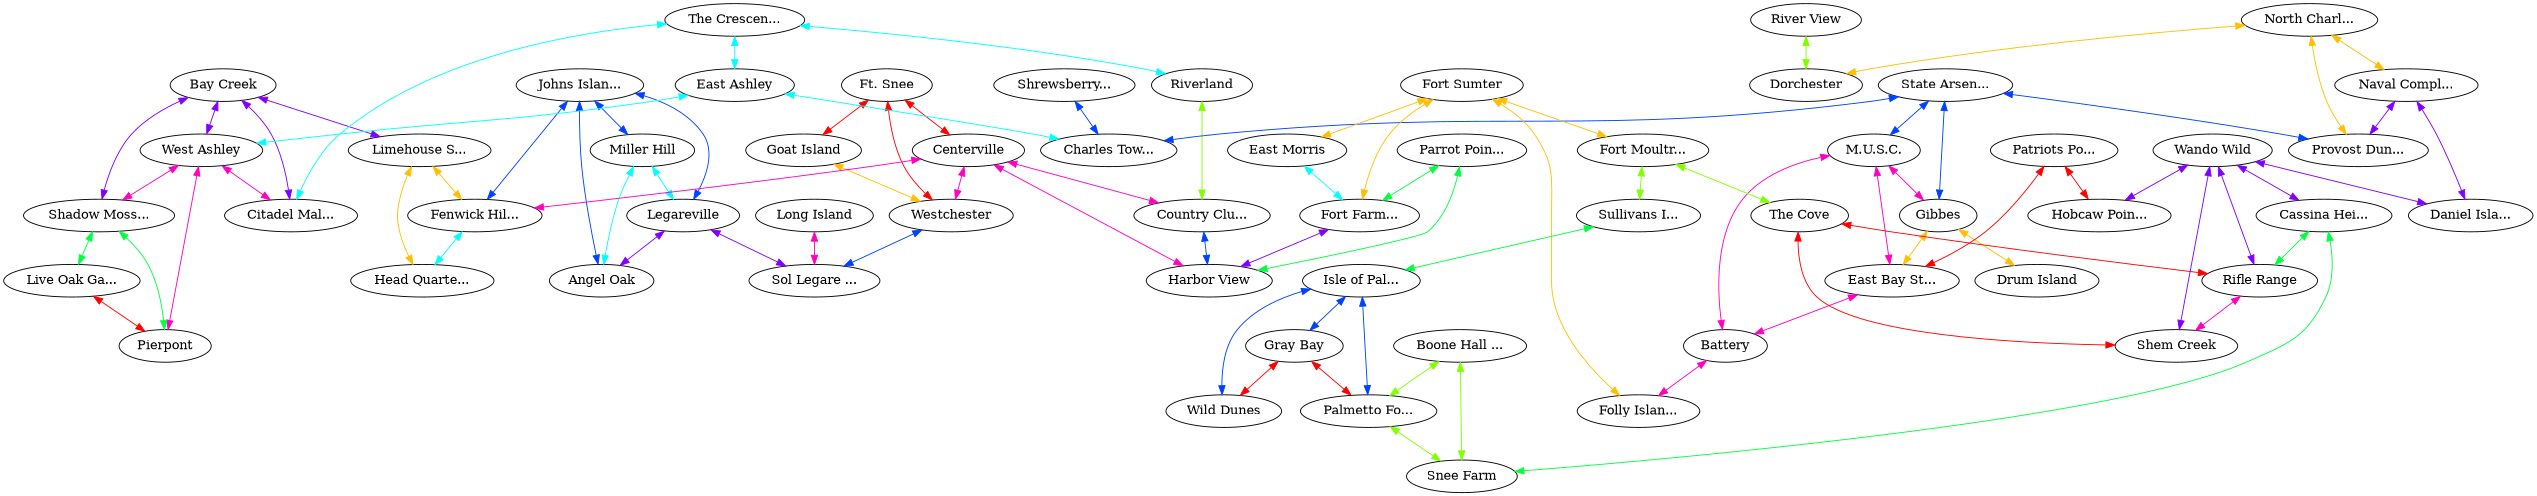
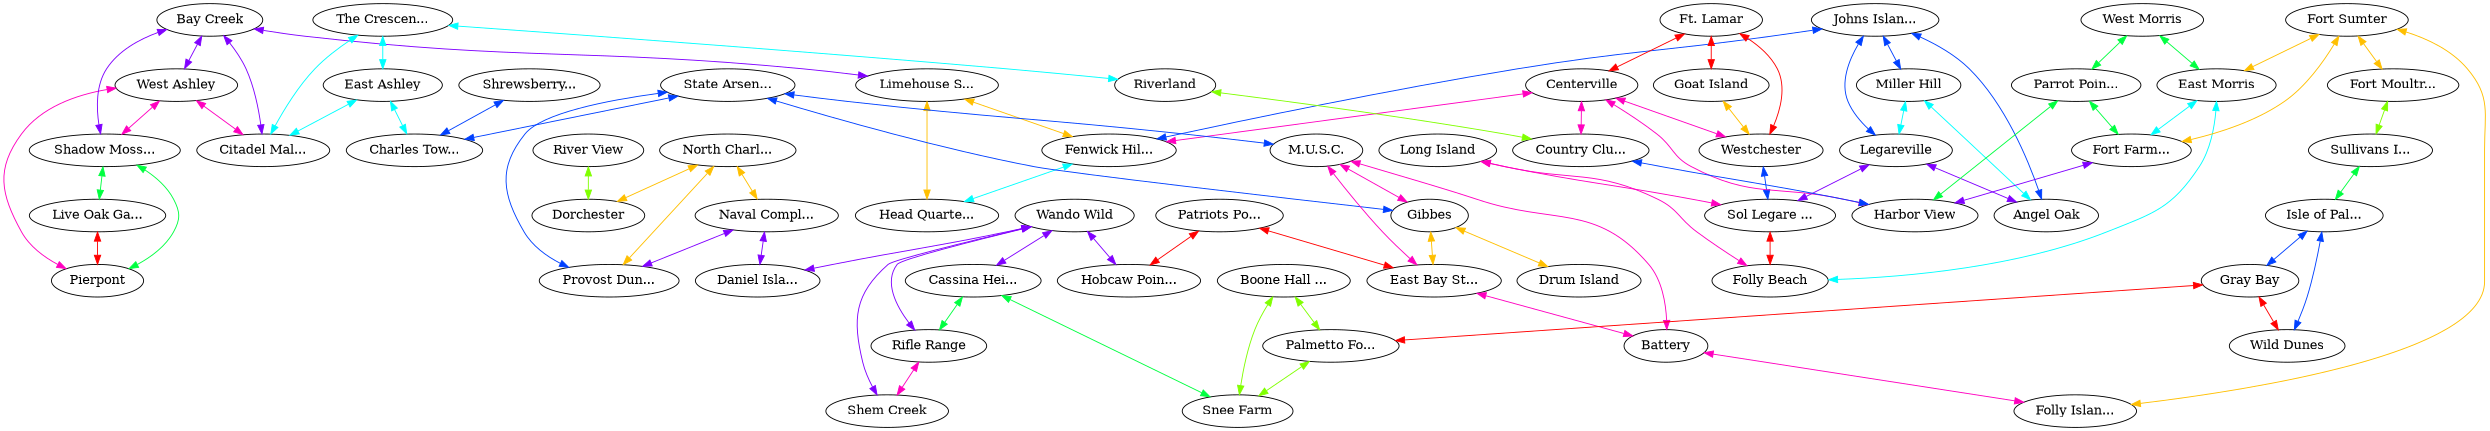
none -> (2142, 20)
(887, 85) -> (1711, 20)
(473, 122) -> (323, 118)
(1800, 216) -> none
none -> (1770, 281)
(1365, 346) -> none
